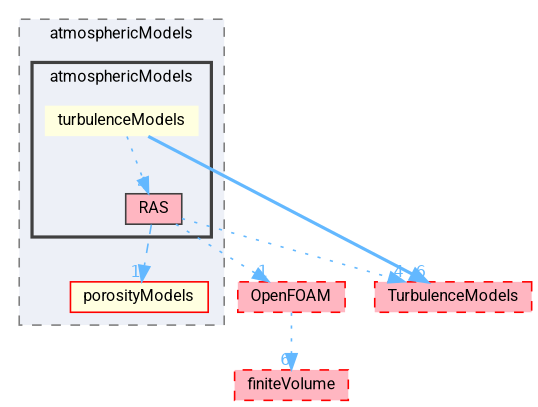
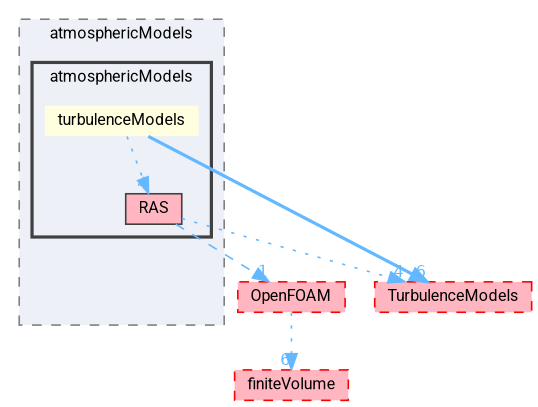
(214, 247) -> (214, 247)
(139, 297) -> none
